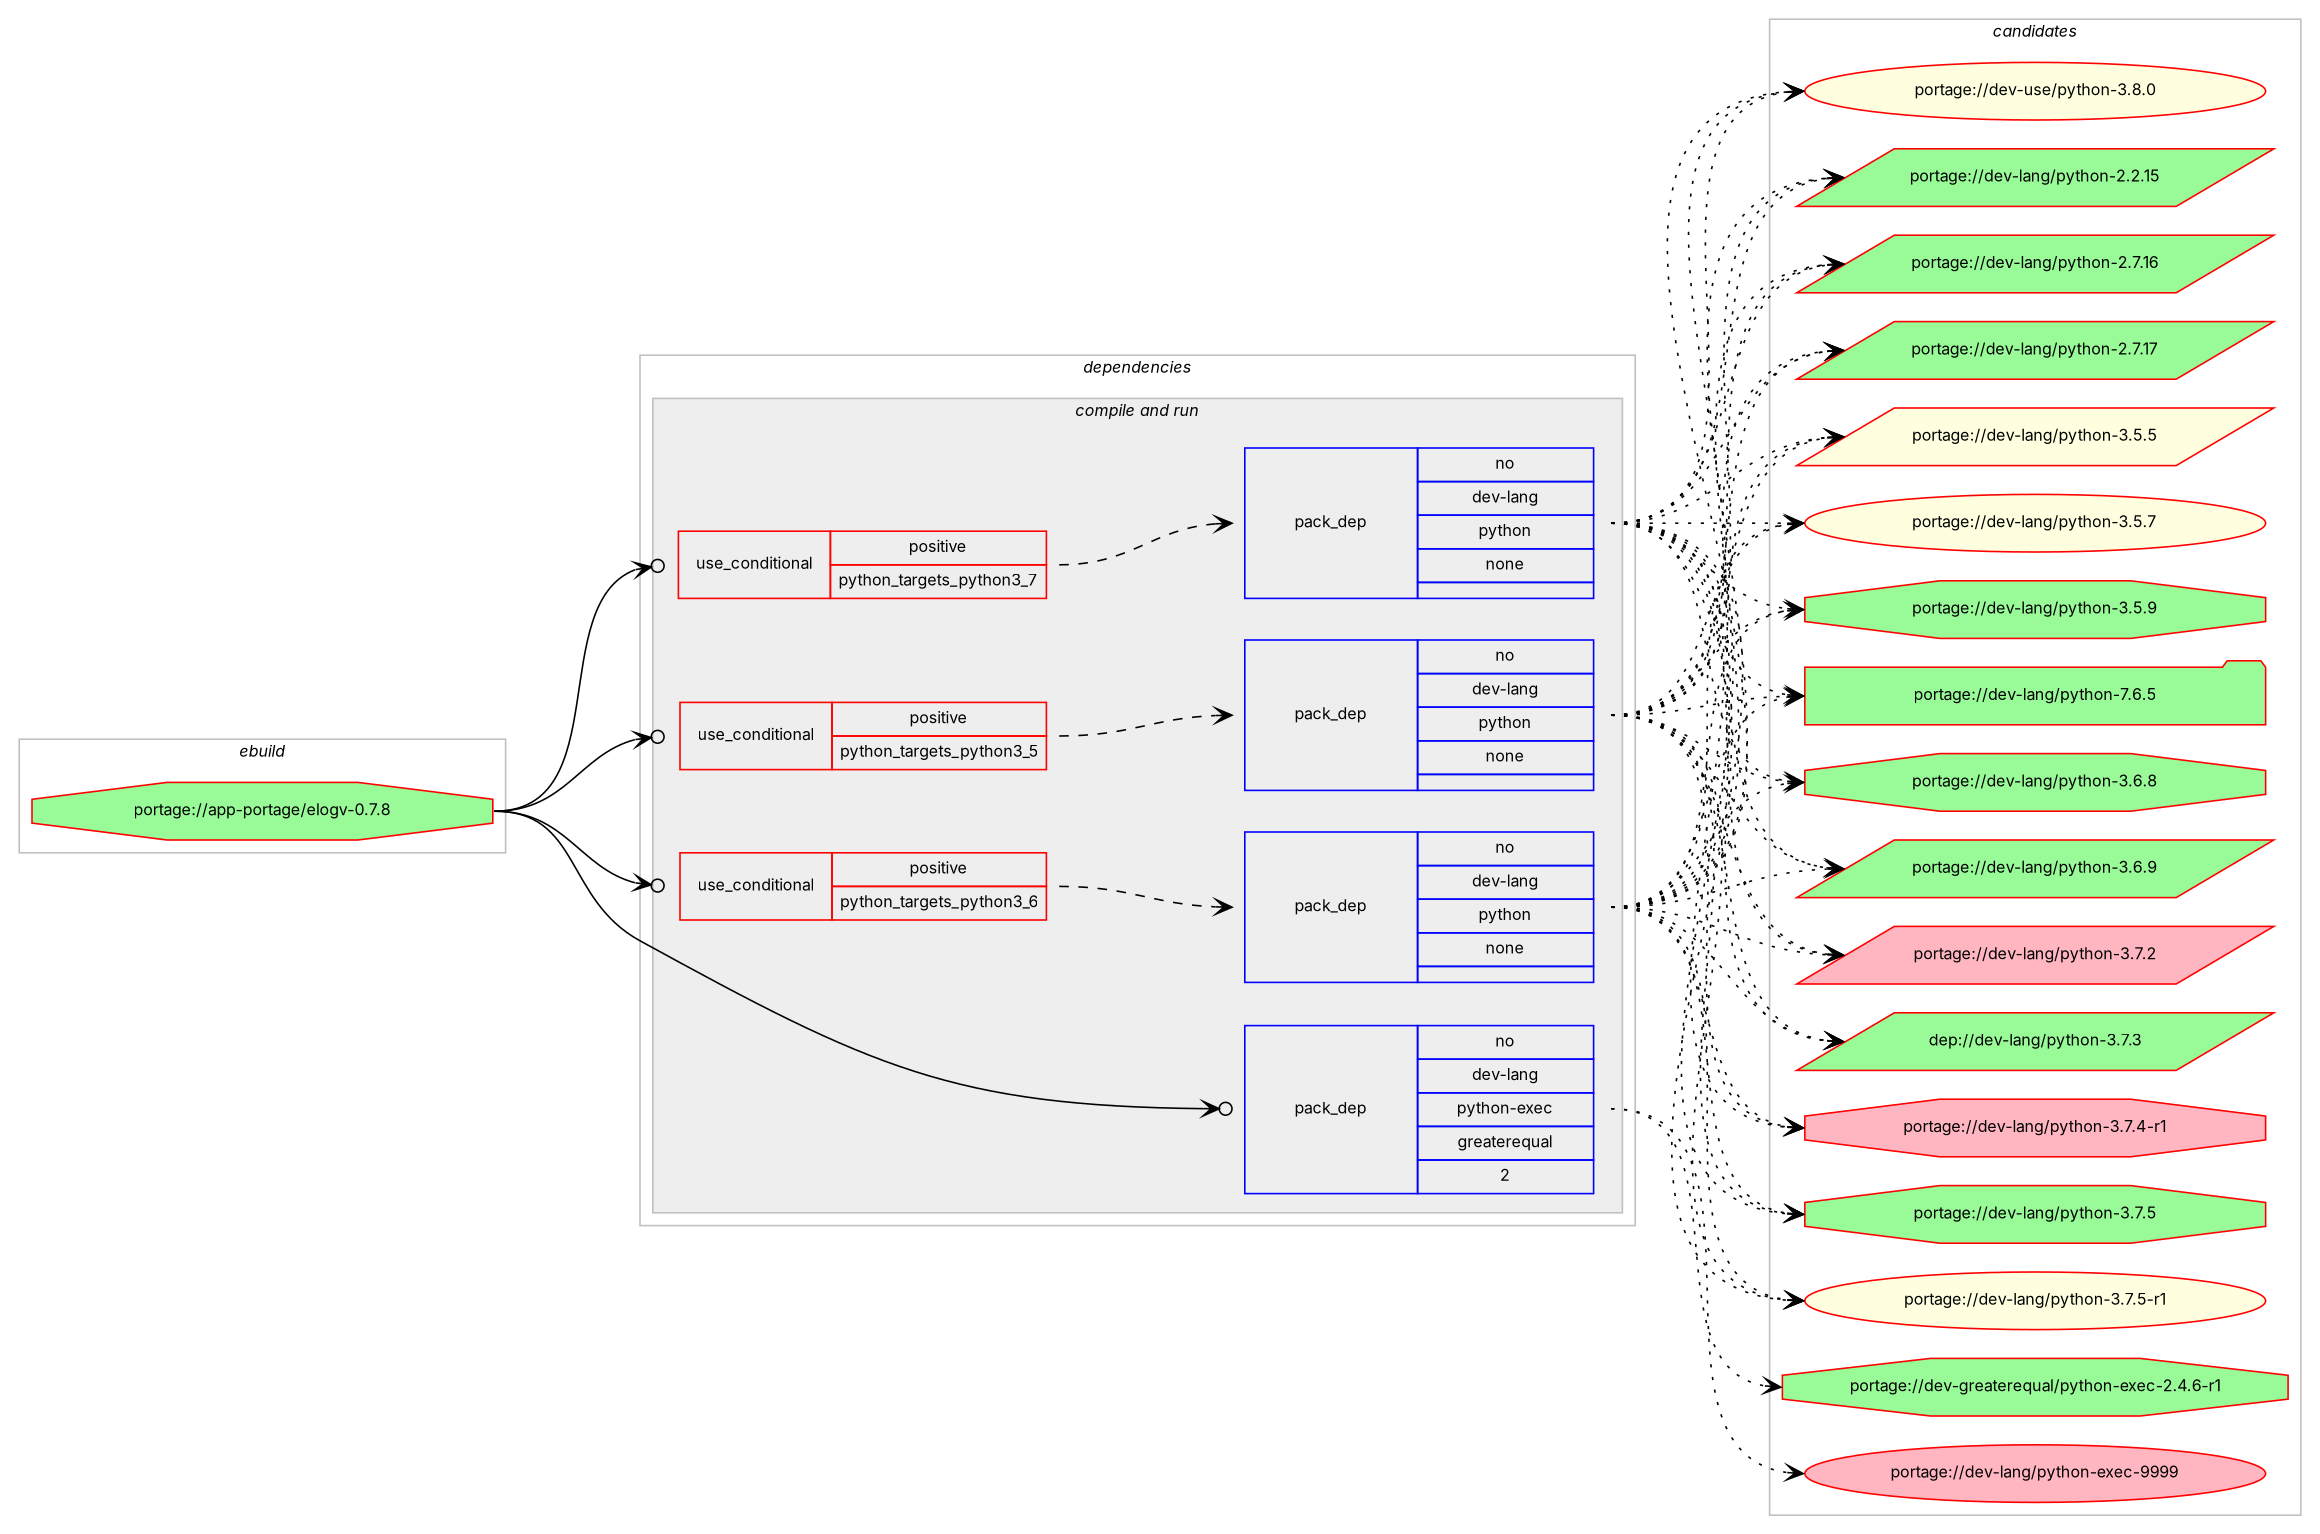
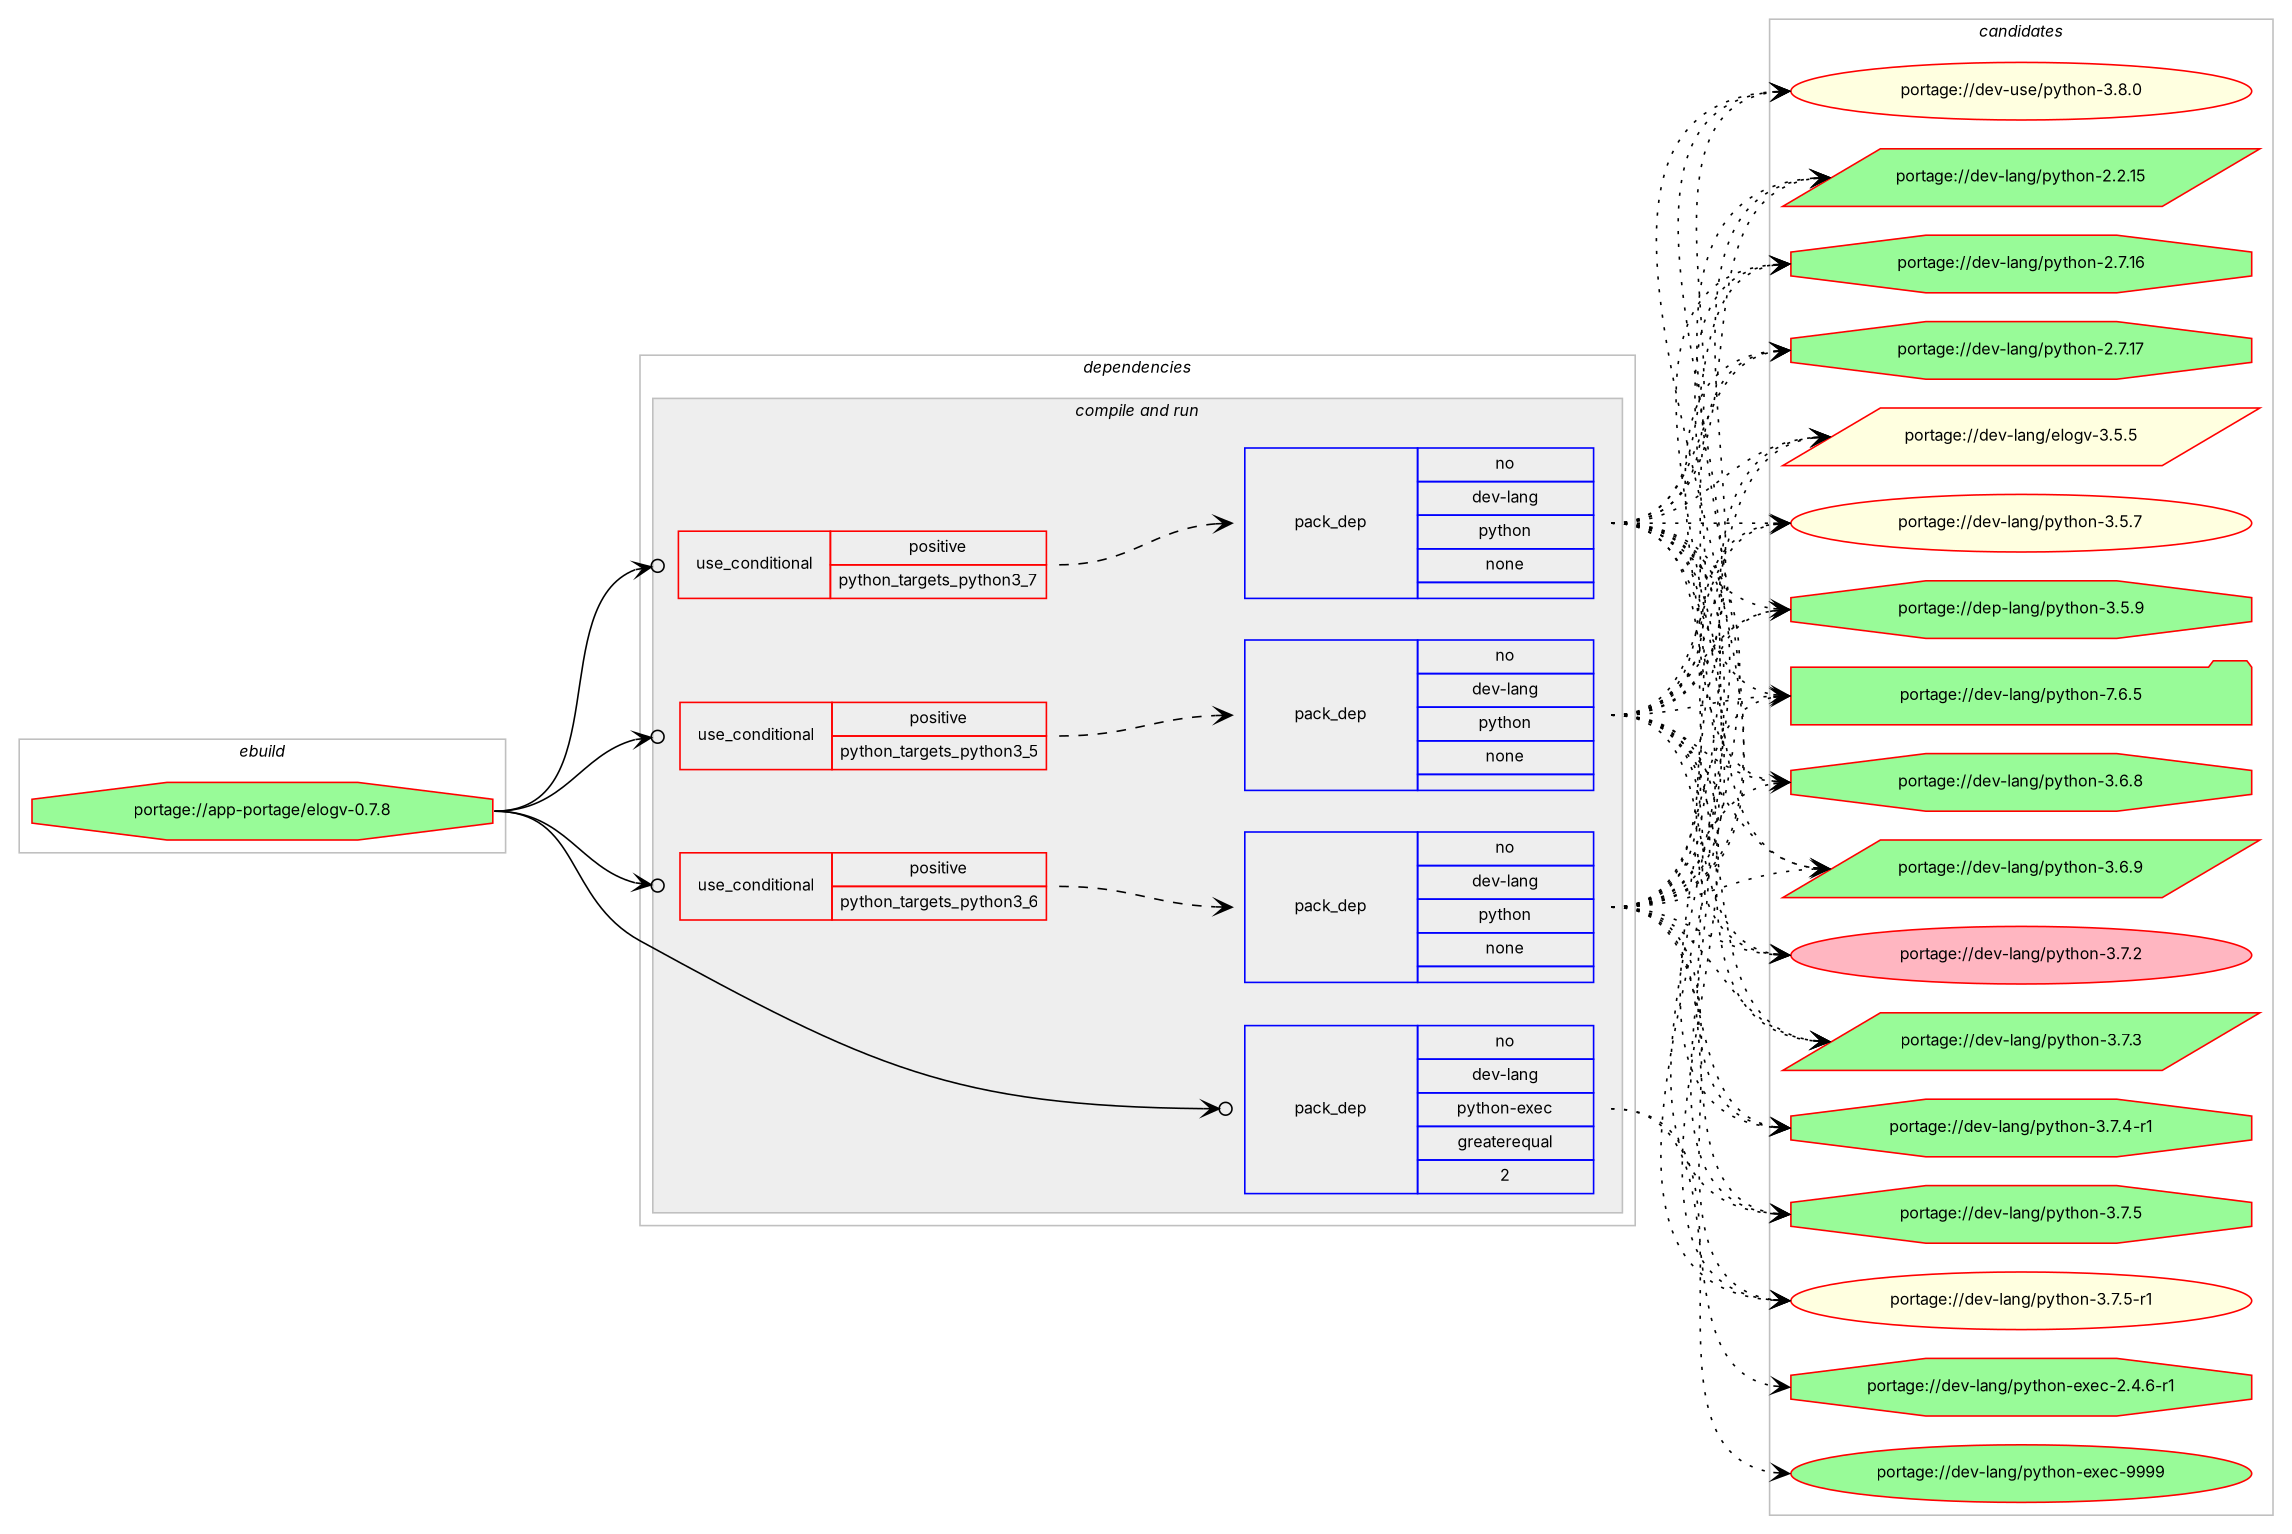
(2035, 264) -> (2021, 264)
(2035, 350) -> (2021, 350)
(2035, 437) -> (2021, 437)
(2035, 610) -> (2021, 610)
(2035, 955) -> (2021, 955)
(2035, 1042) -> (2021, 1042)
(2035, 1128) -> (2021, 1128)
(2035, 1387) -> (2021, 1387)
(2035, 1474) -> (2021, 1474)
